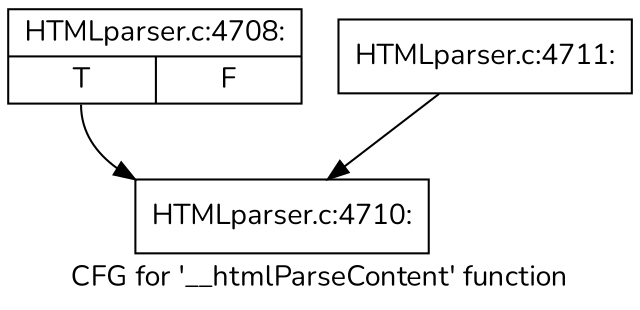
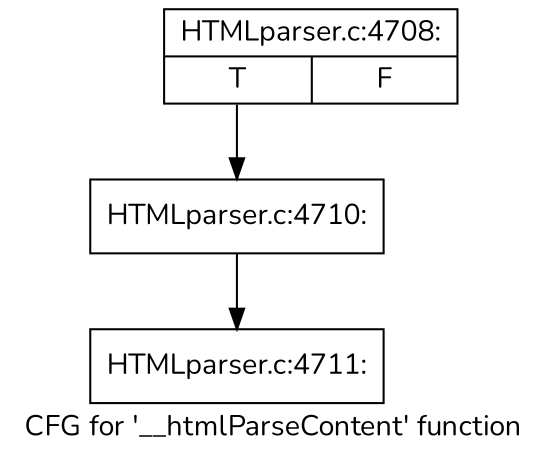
(392, 130) -> (237, 281)
